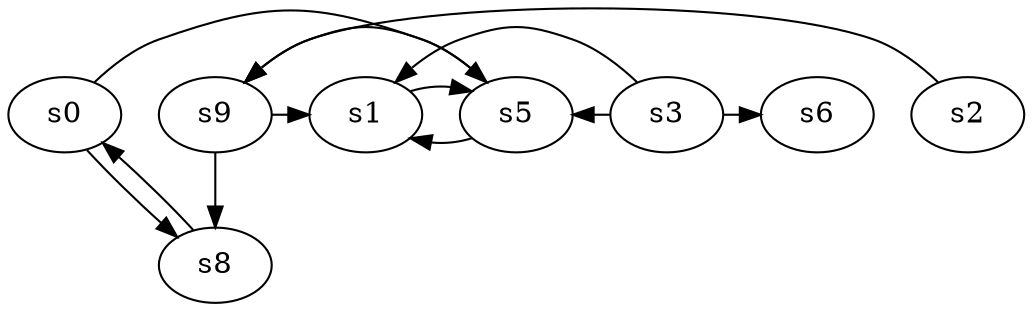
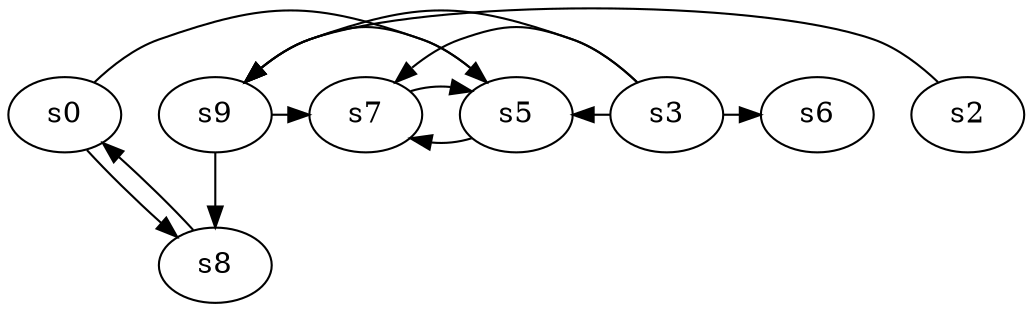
none -> (452, 11)
(366, 115) -> (366, 115)
